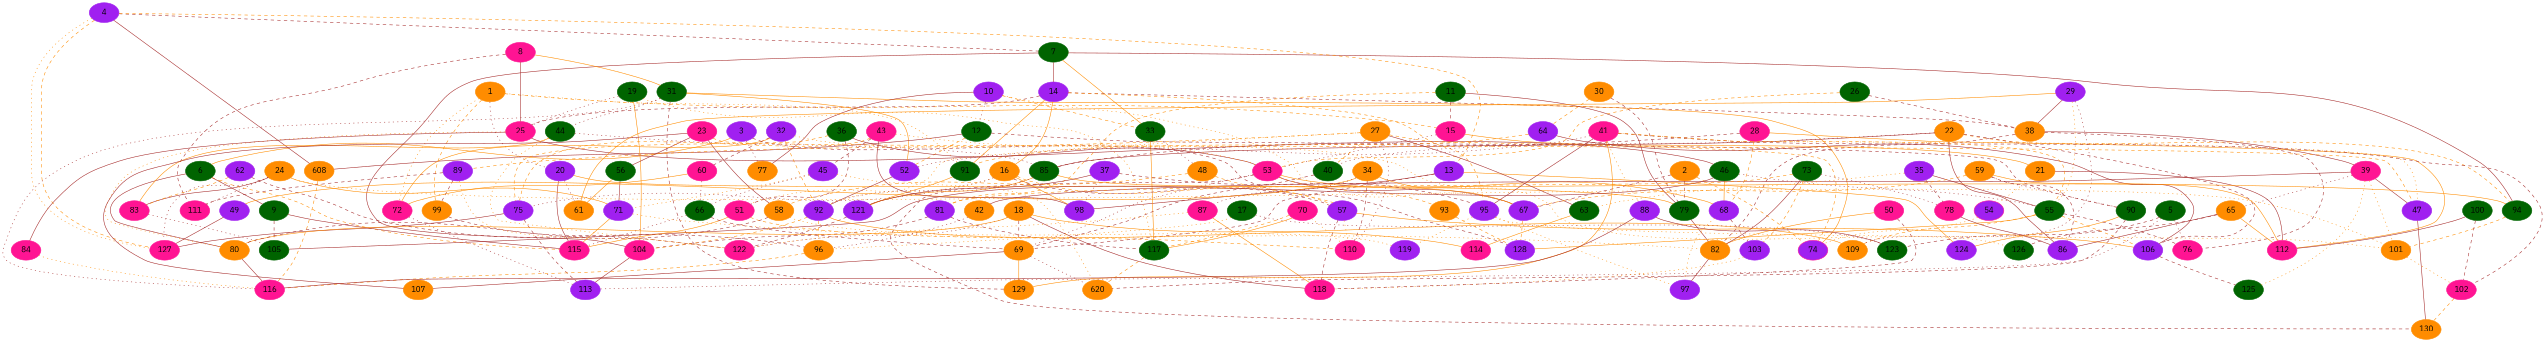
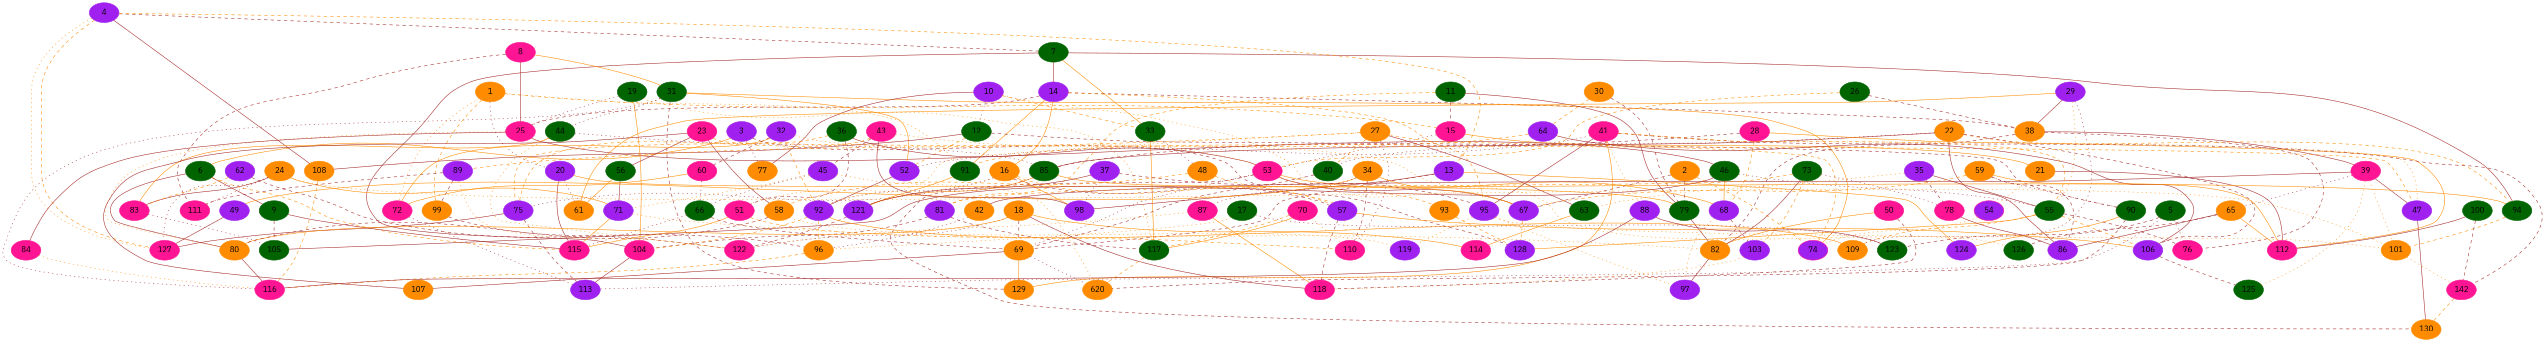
(319, 171) -> (319, 171)
(2461, 290) -> (2461, 290)
